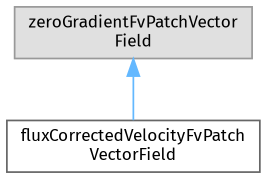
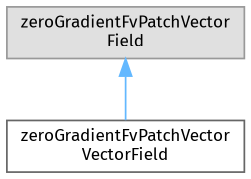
(133, 146) -> (126, 146)
